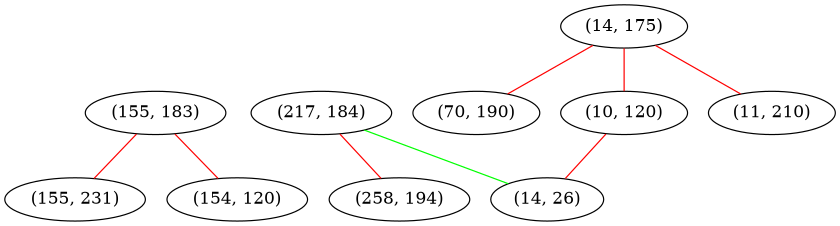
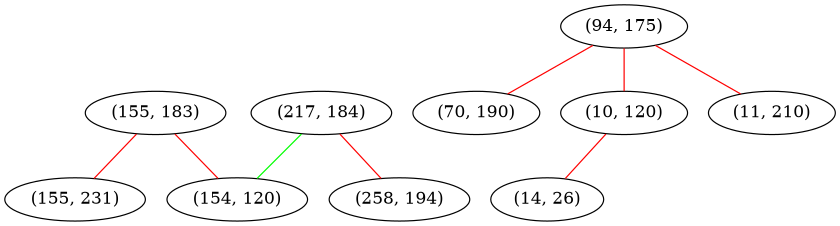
(624, 26) -> (624, 26)
(436, 157) -> (279, 156)
